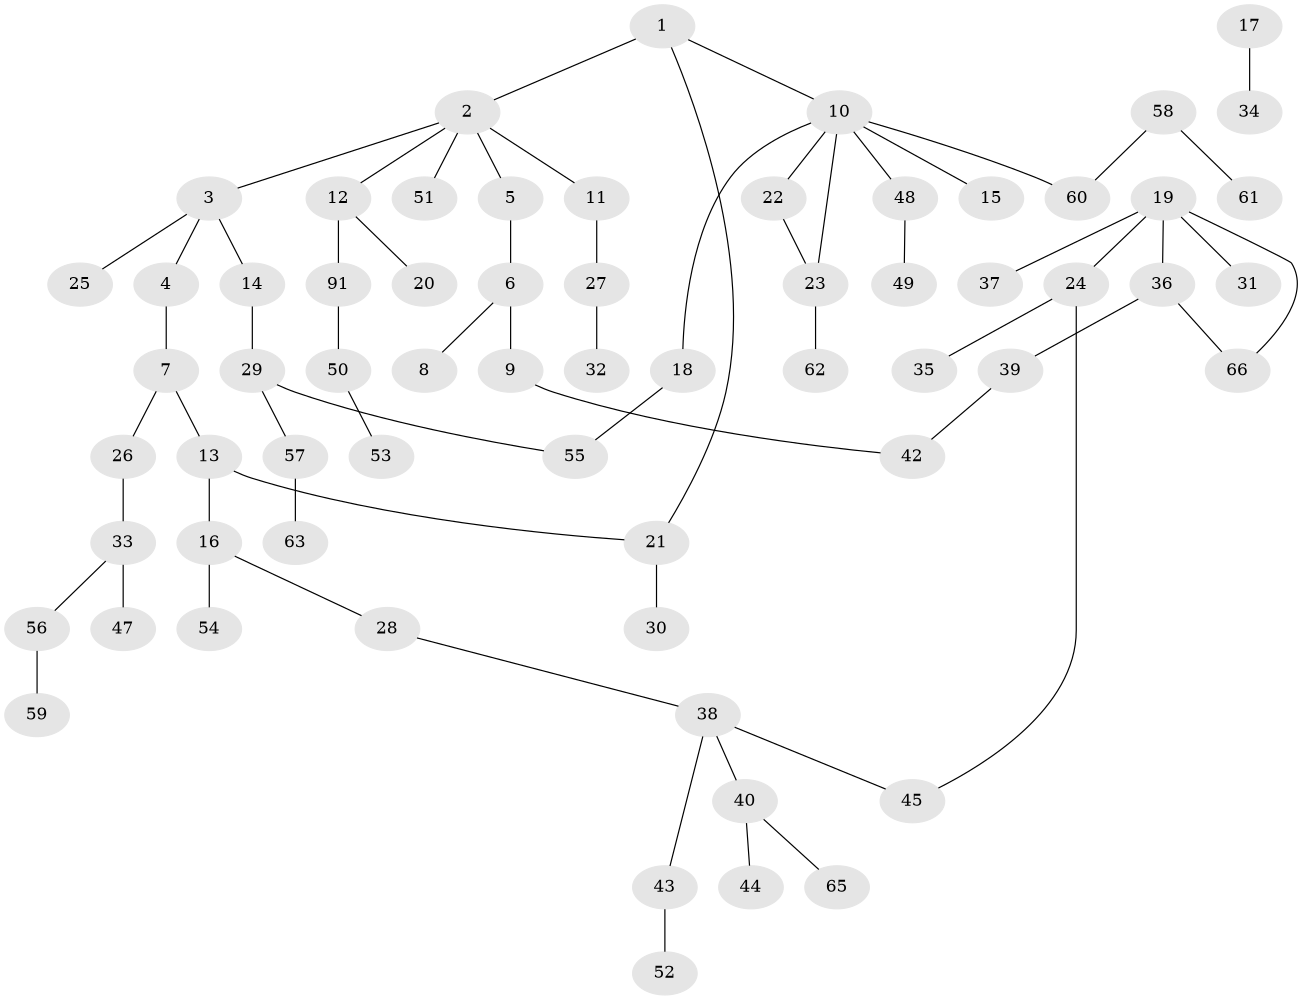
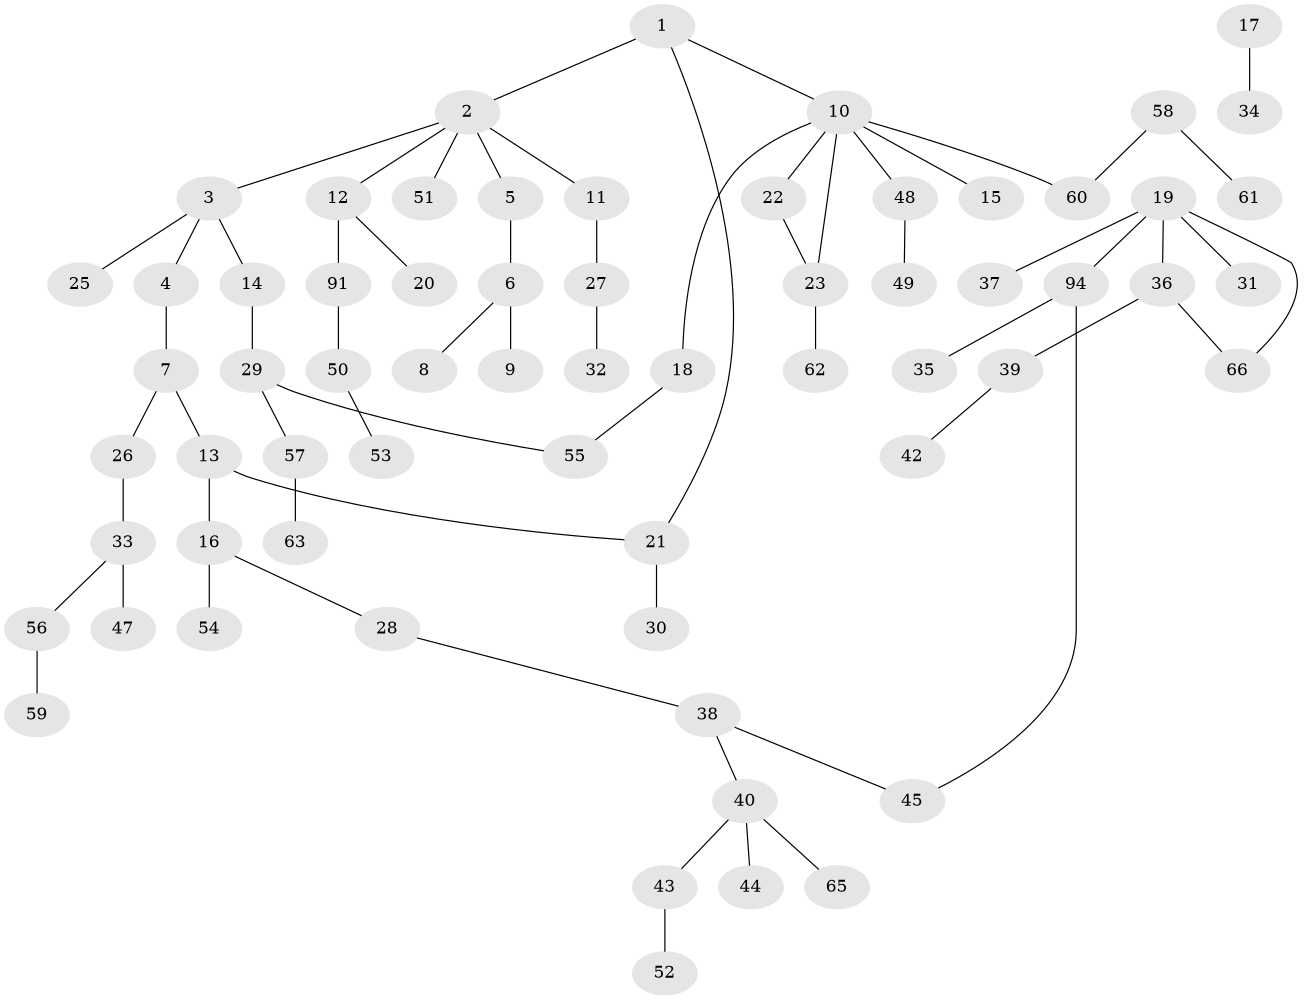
(1076, 285) -> (1076, 285)
(706, 429) -> none
(686, 801) -> (705, 844)
